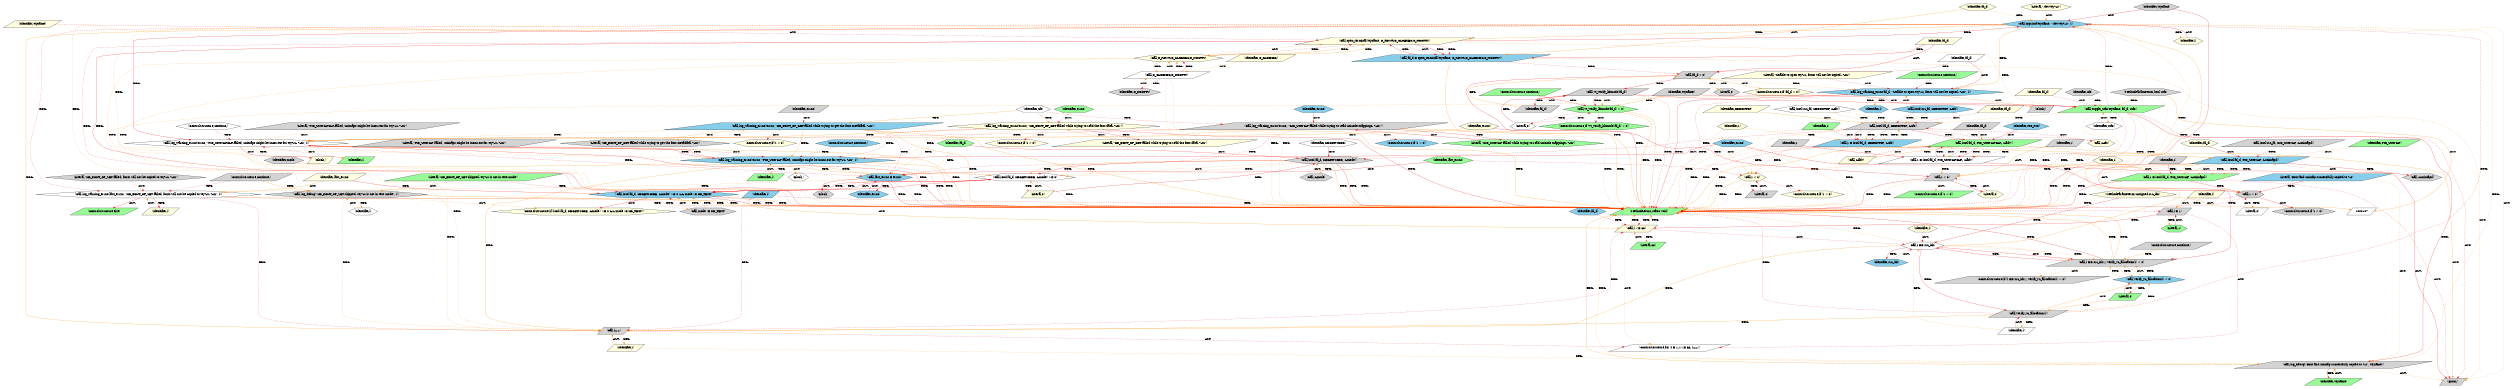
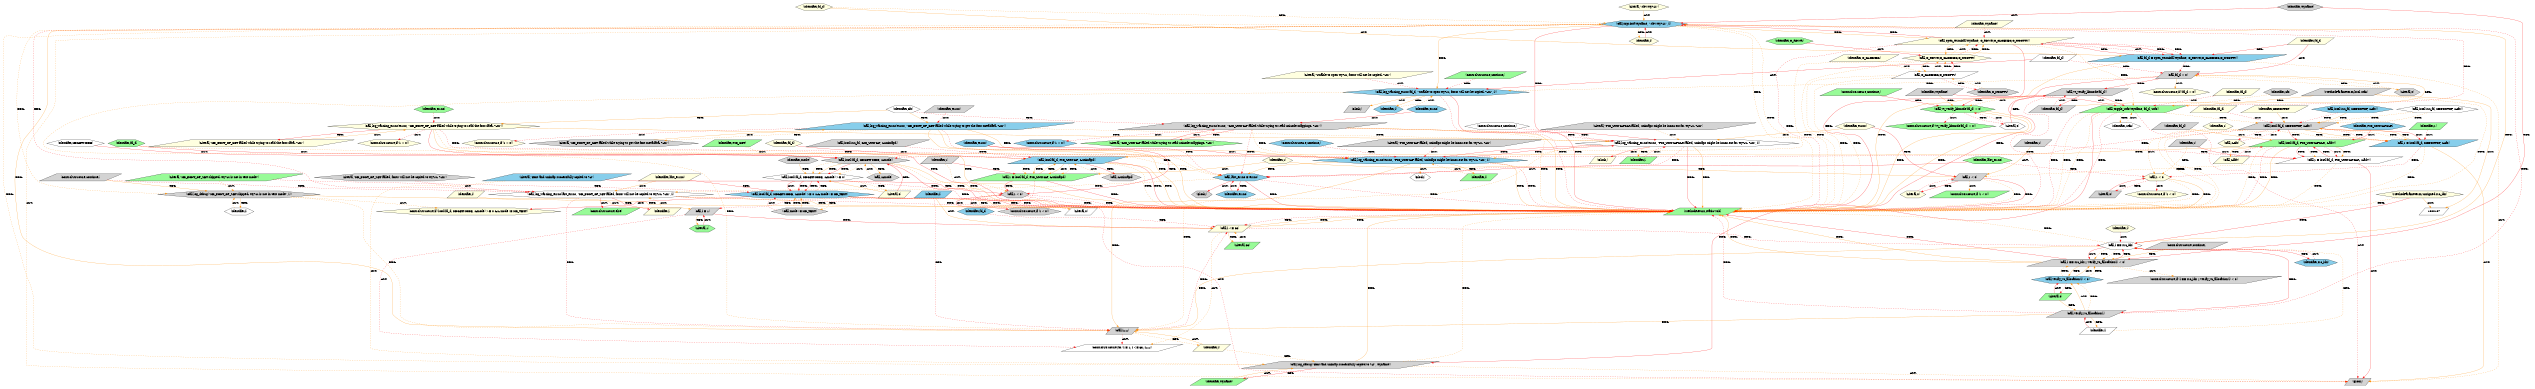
none -> (1790, 41)
(2146, 92) -> (2346, 92)
(2026, 126) -> (2373, 126)
(2384, 143) -> (732, 143)
(1800, 237) -> (1748, 237)
